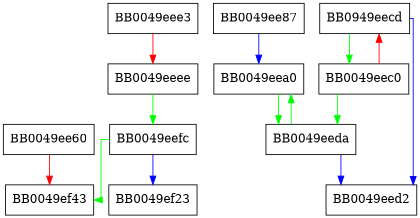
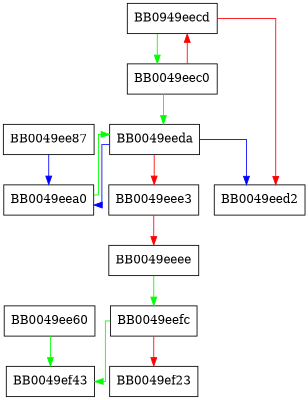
(413, 96) -> (276, 68)
(291, 114) -> (102, 171)
(50, 165) -> (50, 347)
(153, 165) -> (154, 347)
none -> (154, 165)
